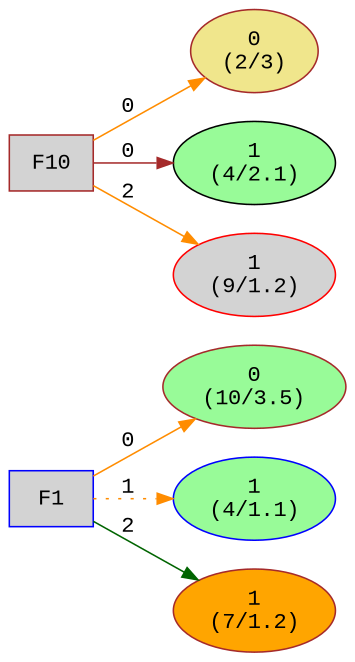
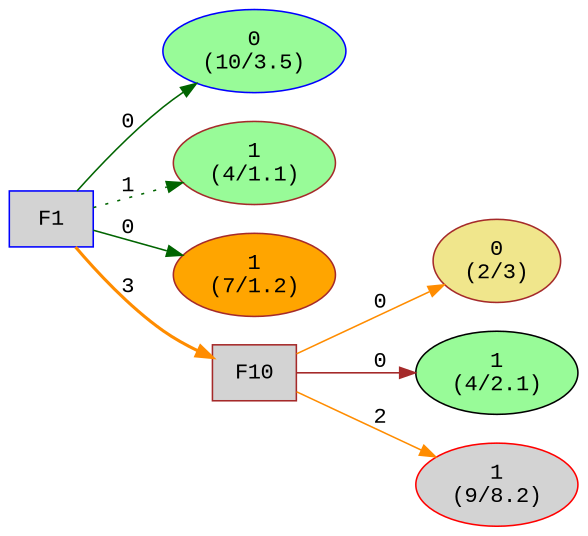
(254, 275) -> (497, 485)
none -> (132, 305)
(254, 387) -> (254, 51)
(137, 451) -> (127, 139)
(125, 499) -> (130, 197)
(254, 499) -> (254, 163)
(128, 526) -> (128, 227)
